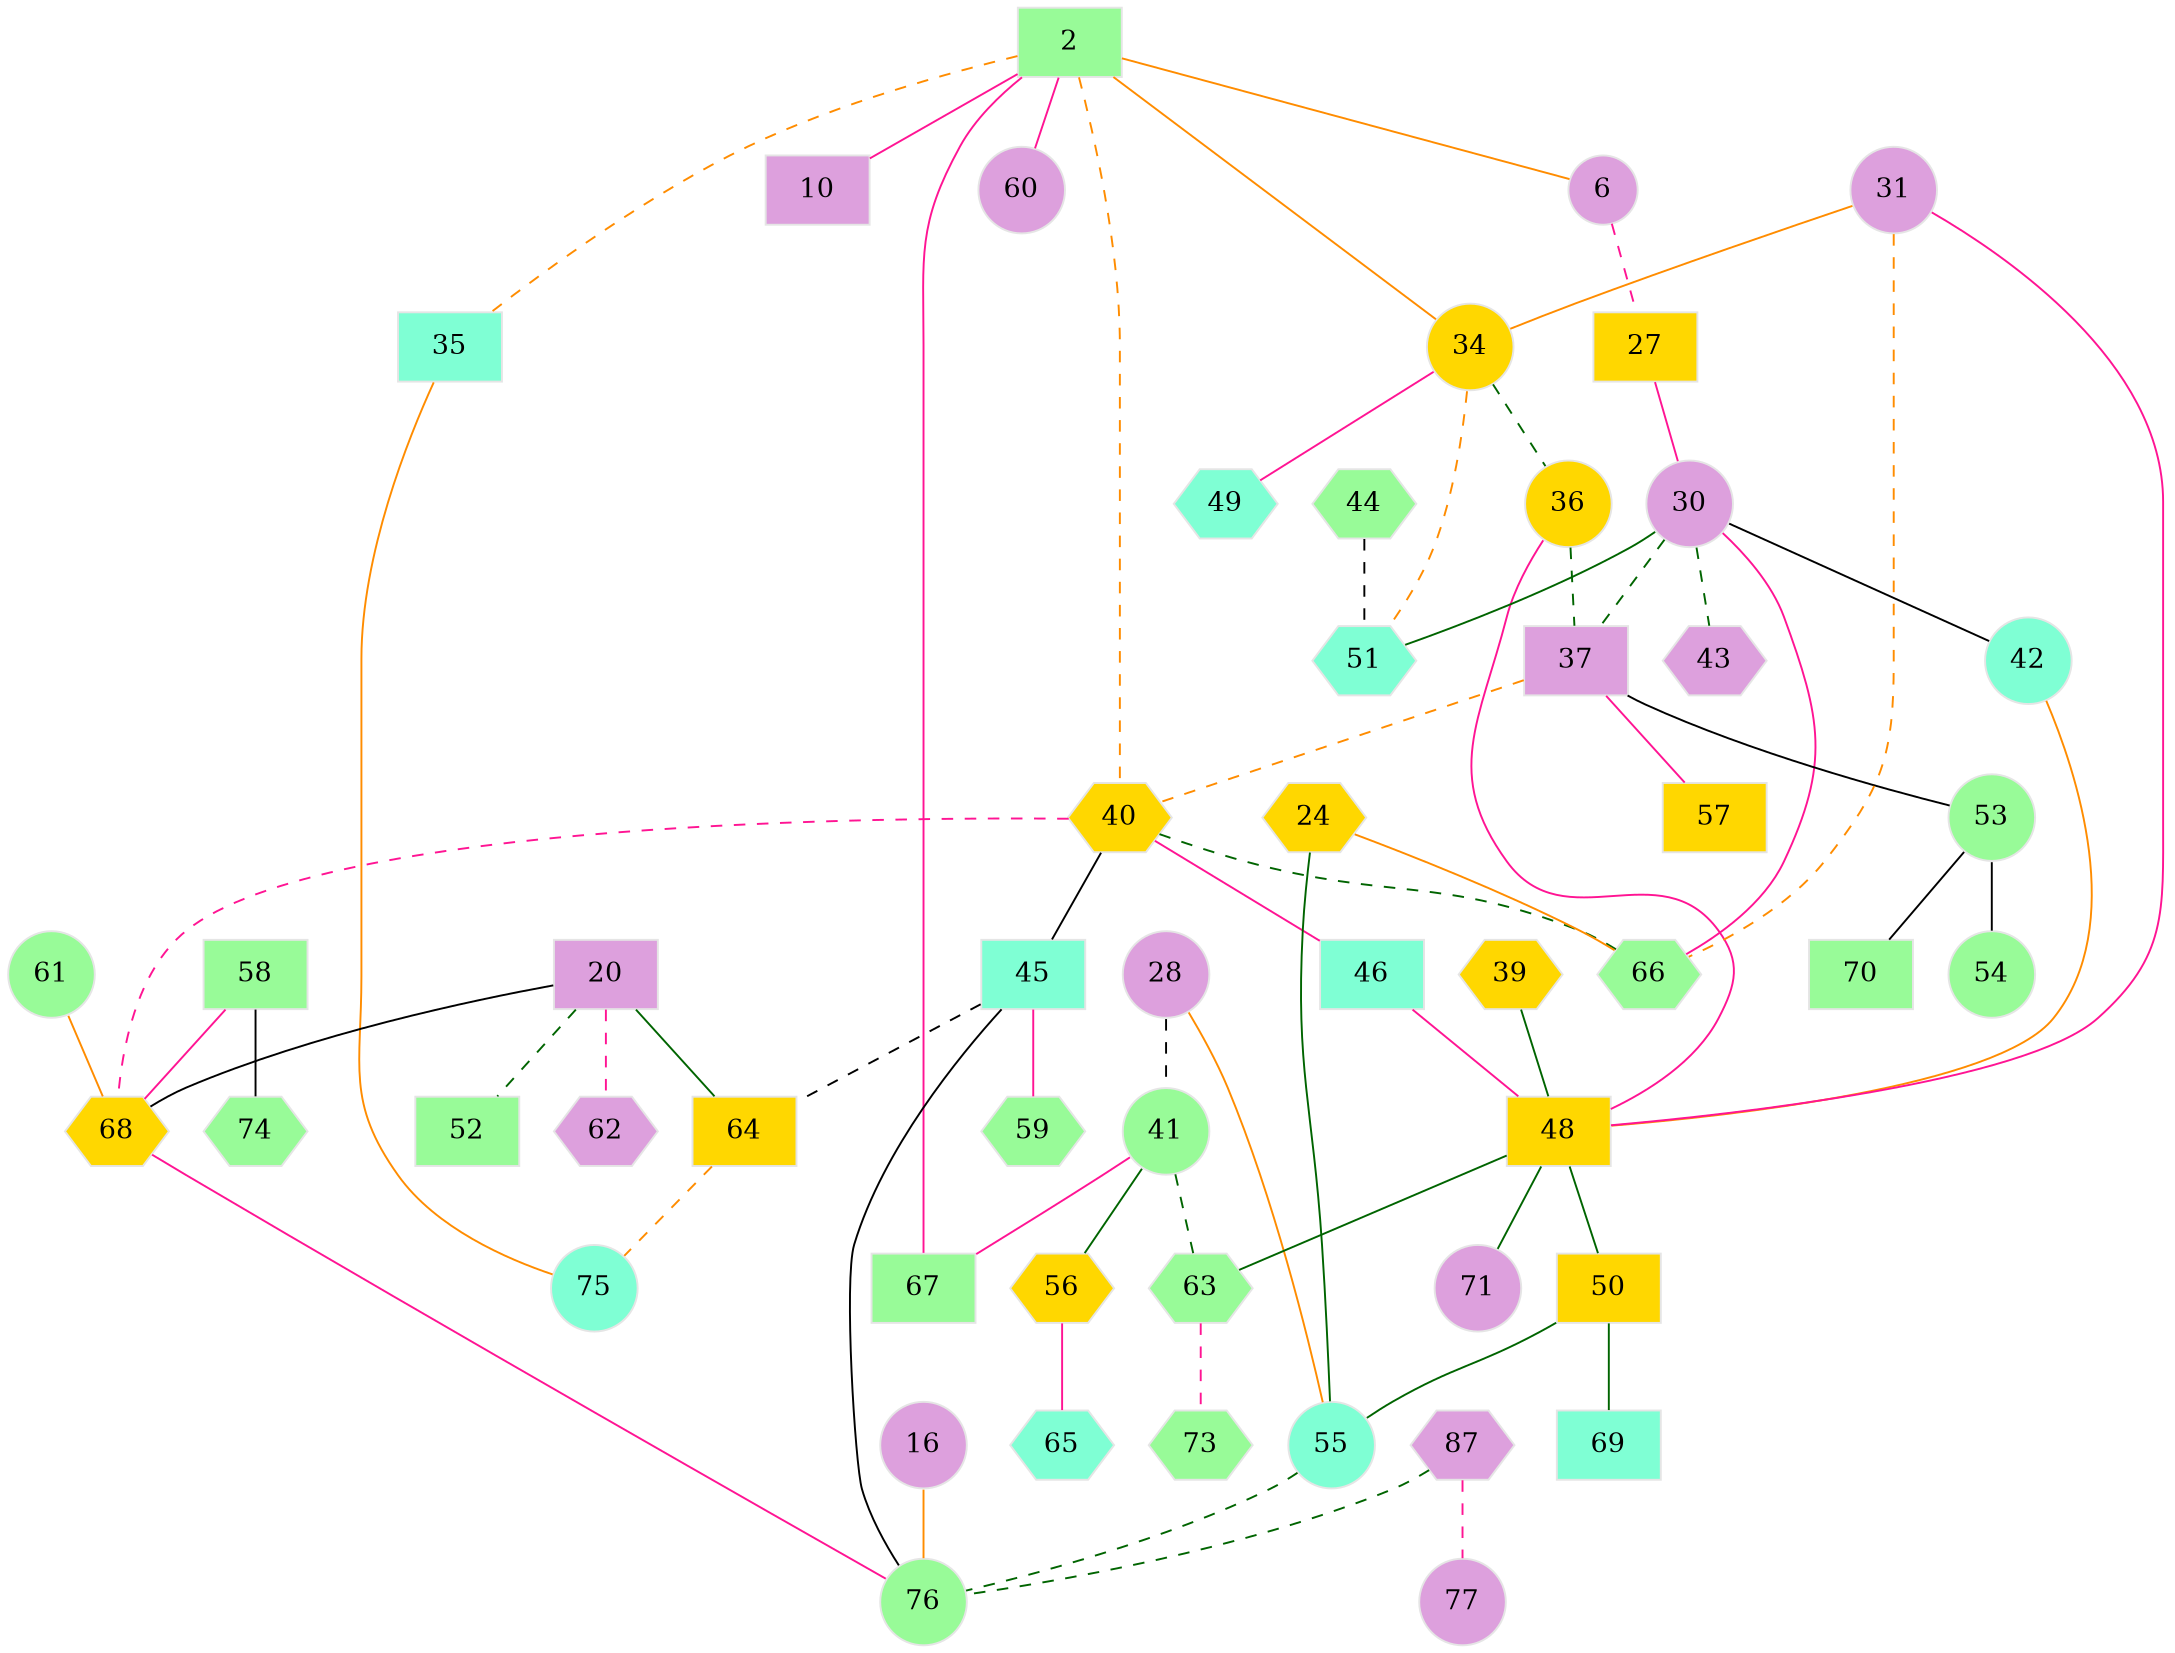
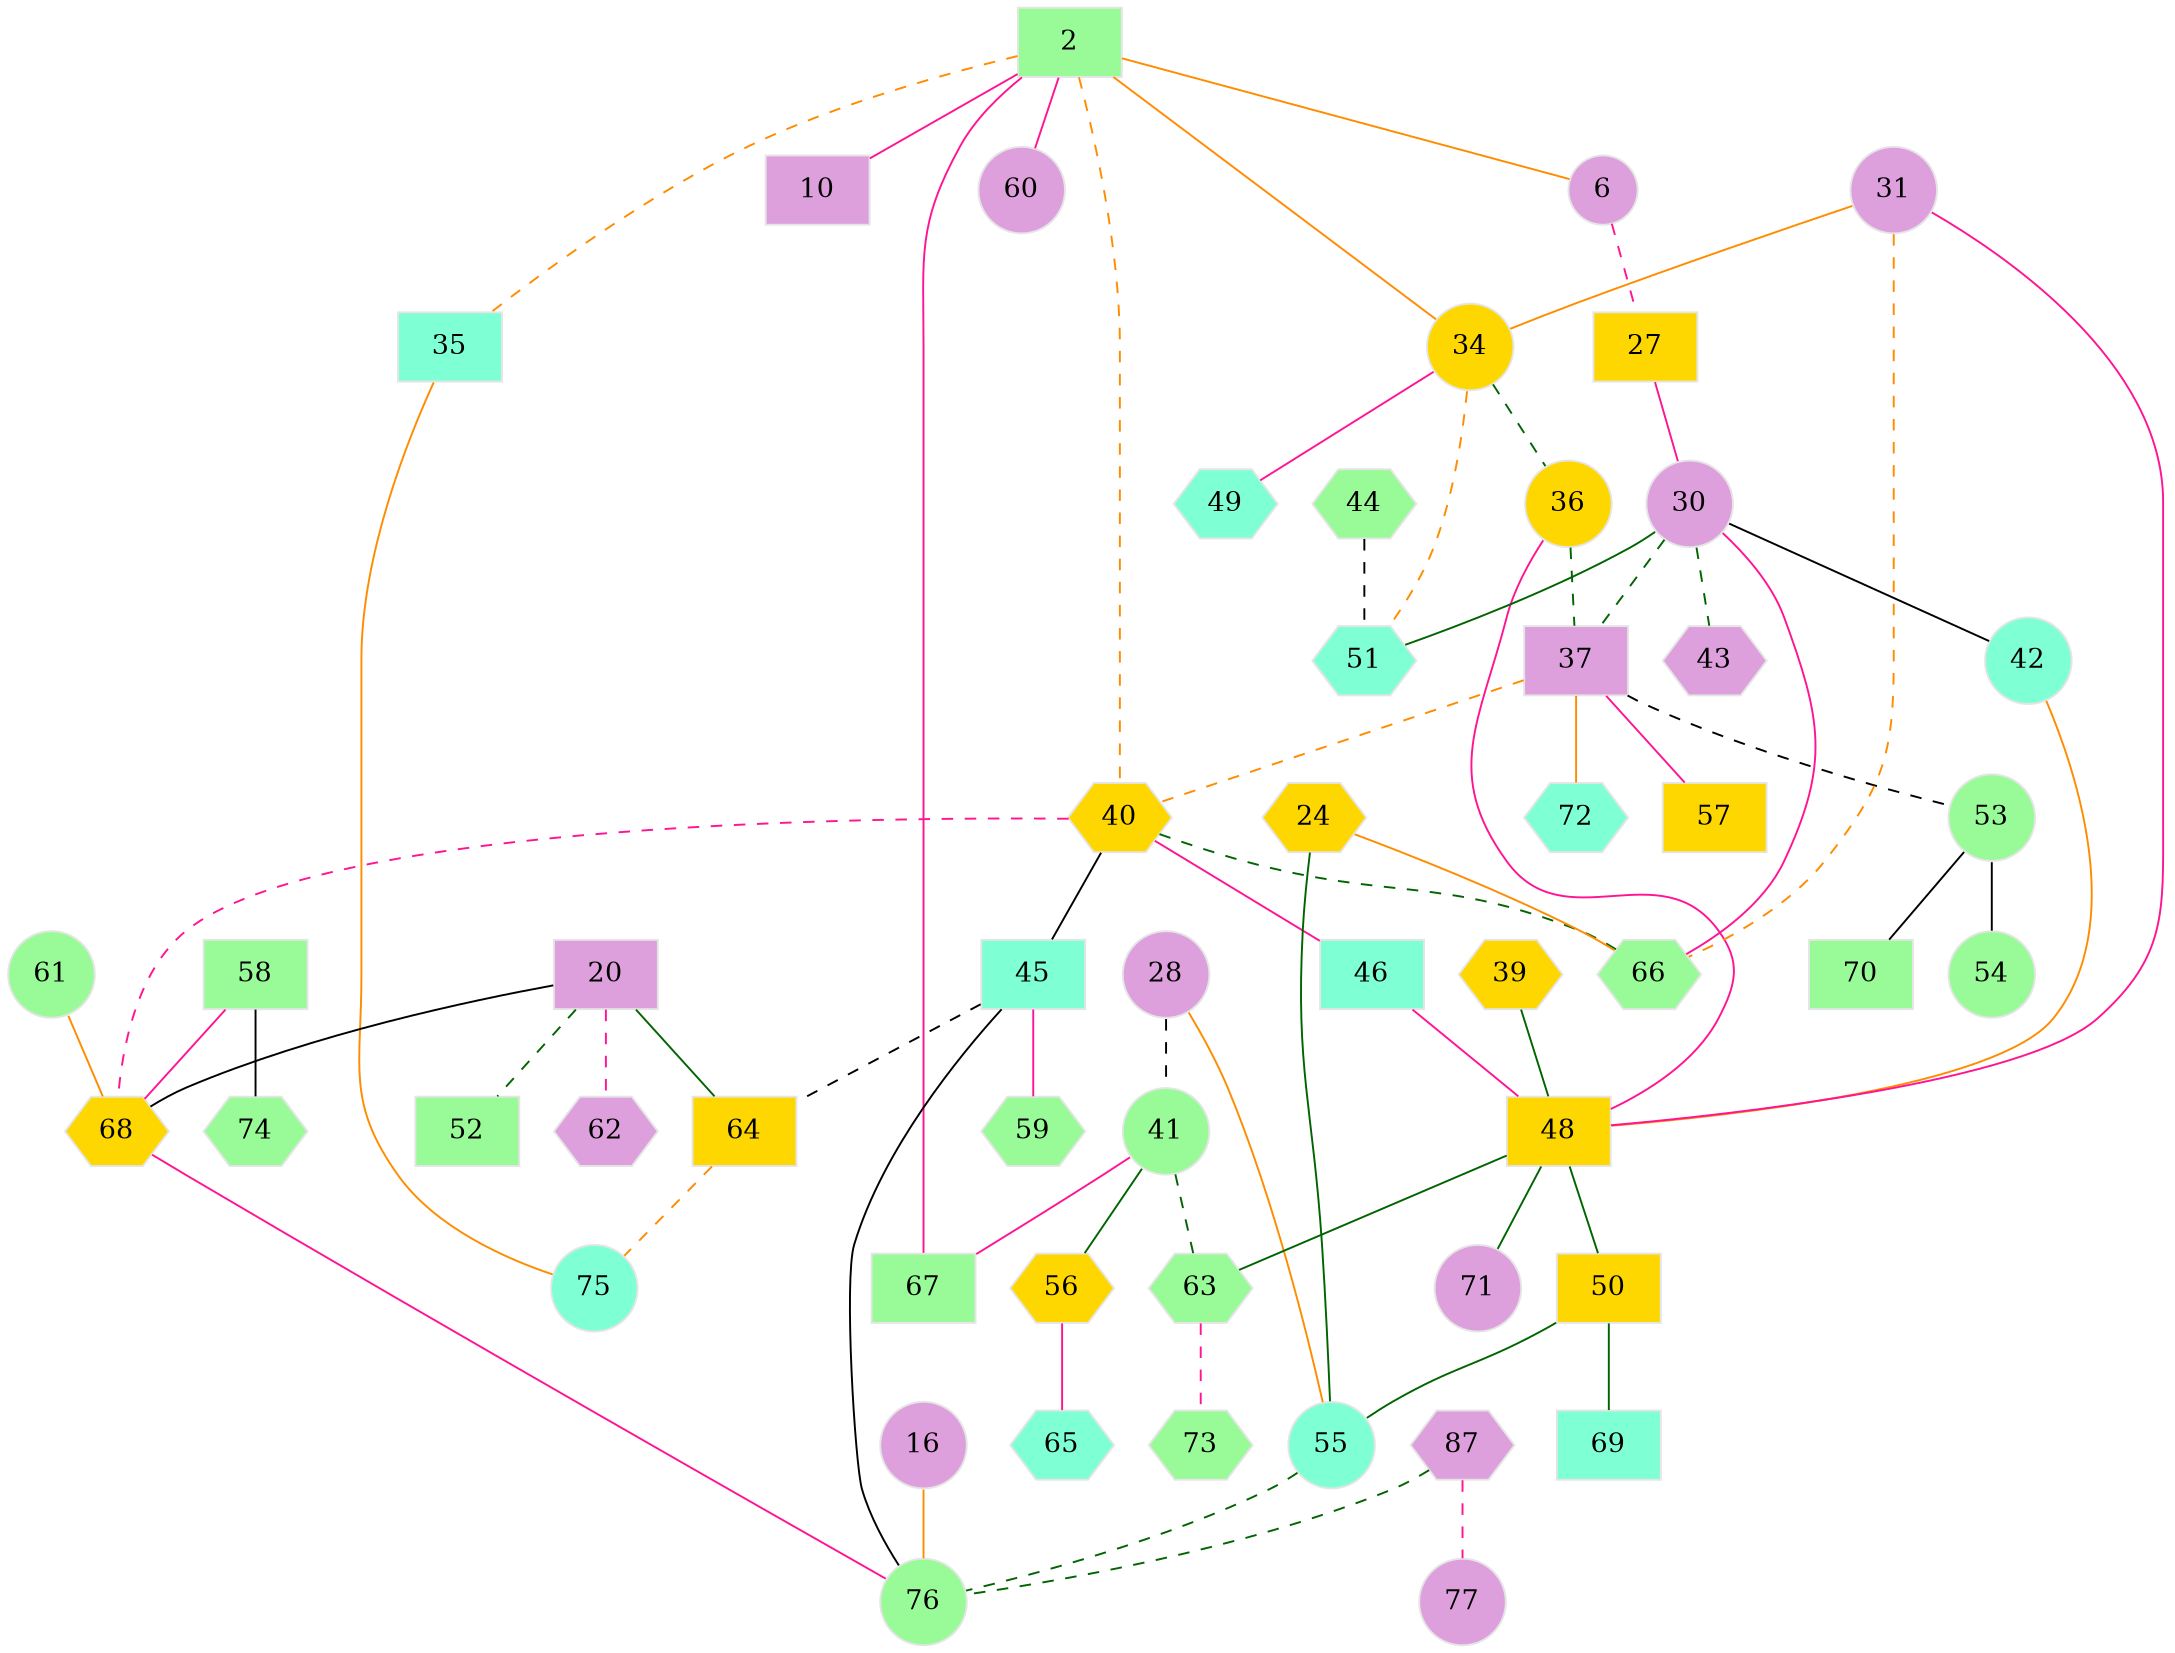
(1786, 758) -> (1786, 758)
none -> (1576, 818)
